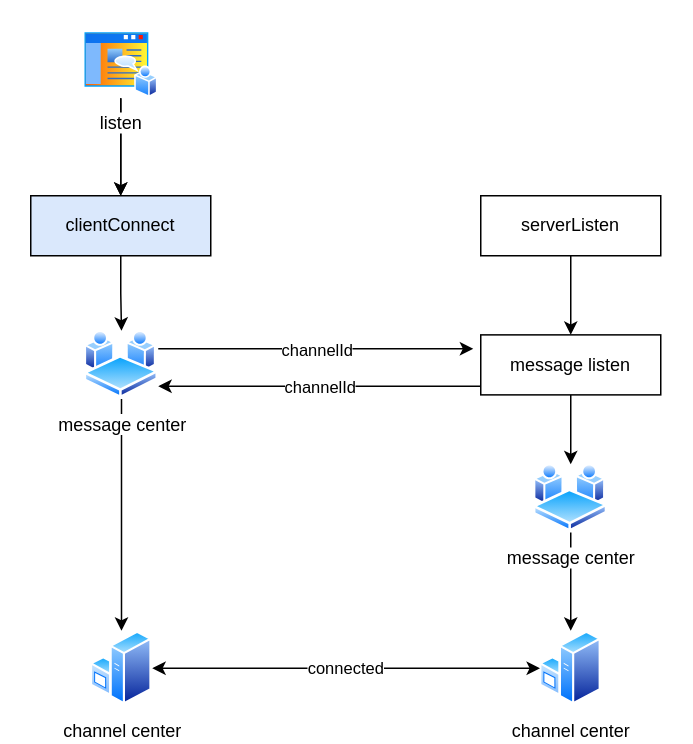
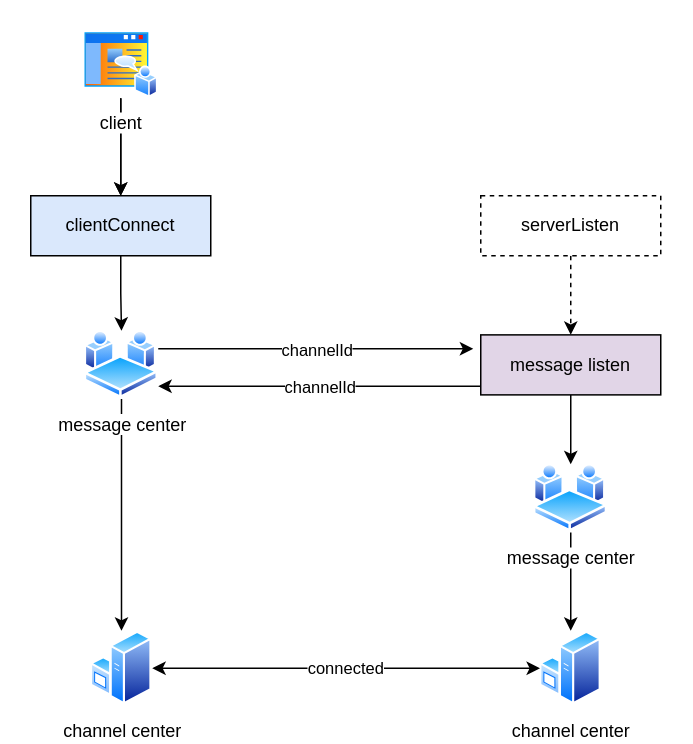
(122, 124) -> (122, 124)
(571, 226) -> (571, 226)
(571, 290) -> (571, 290)
(571, 365) -> (571, 365)
